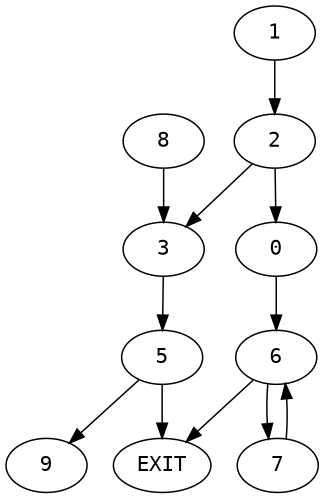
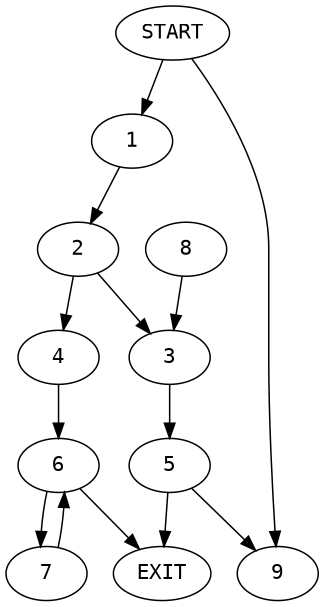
none -> (173, 33)
(276, 249) -> (59, 357)
